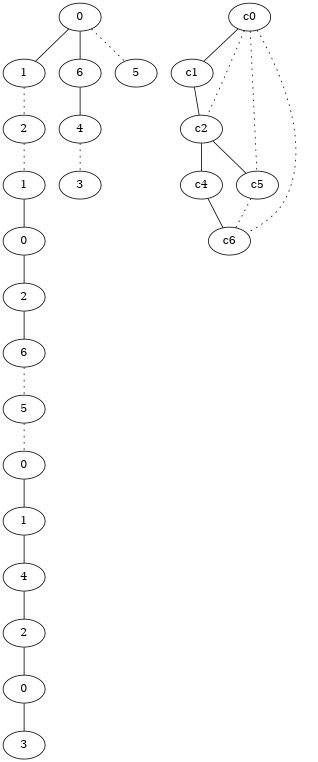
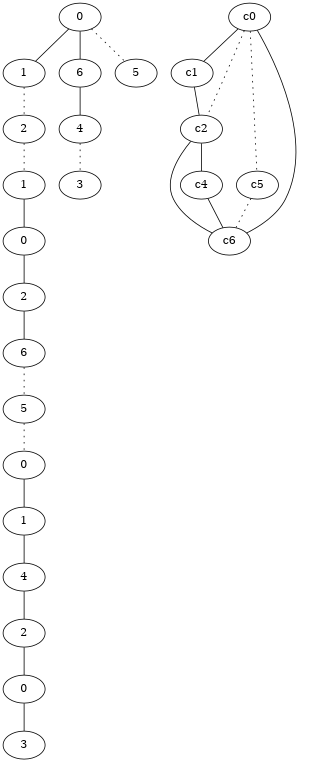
(295, 138) -> (295, 138)
(229, 157) -> (172, 194)
